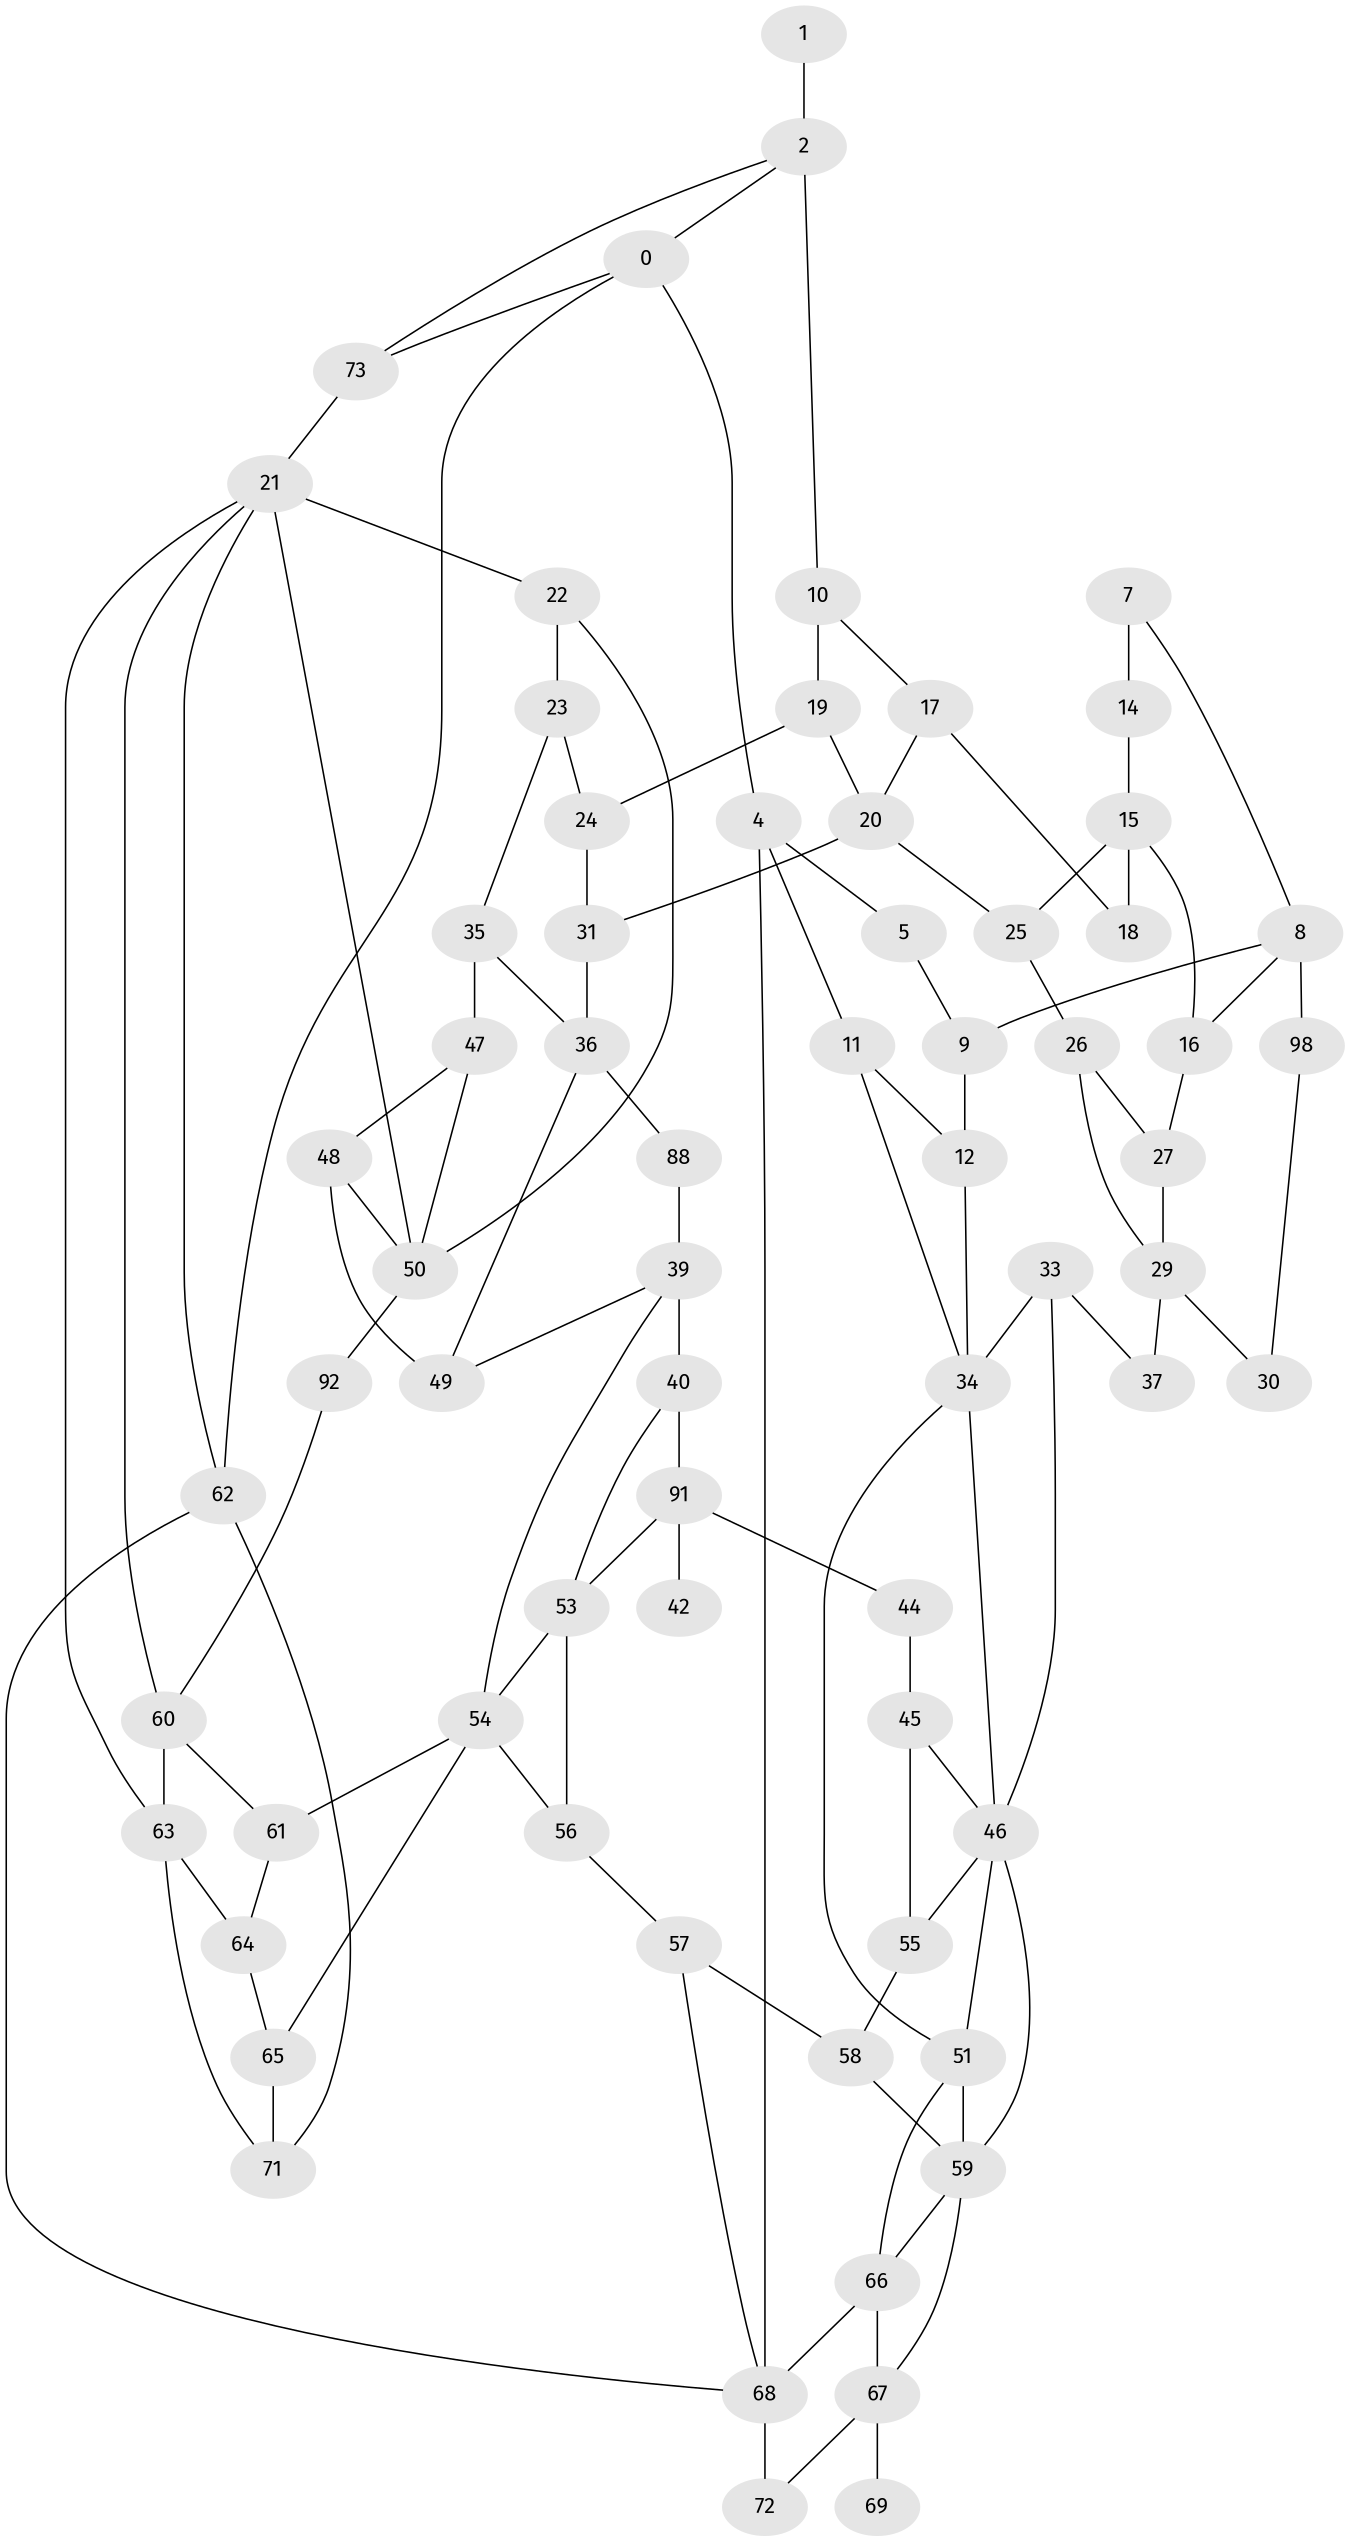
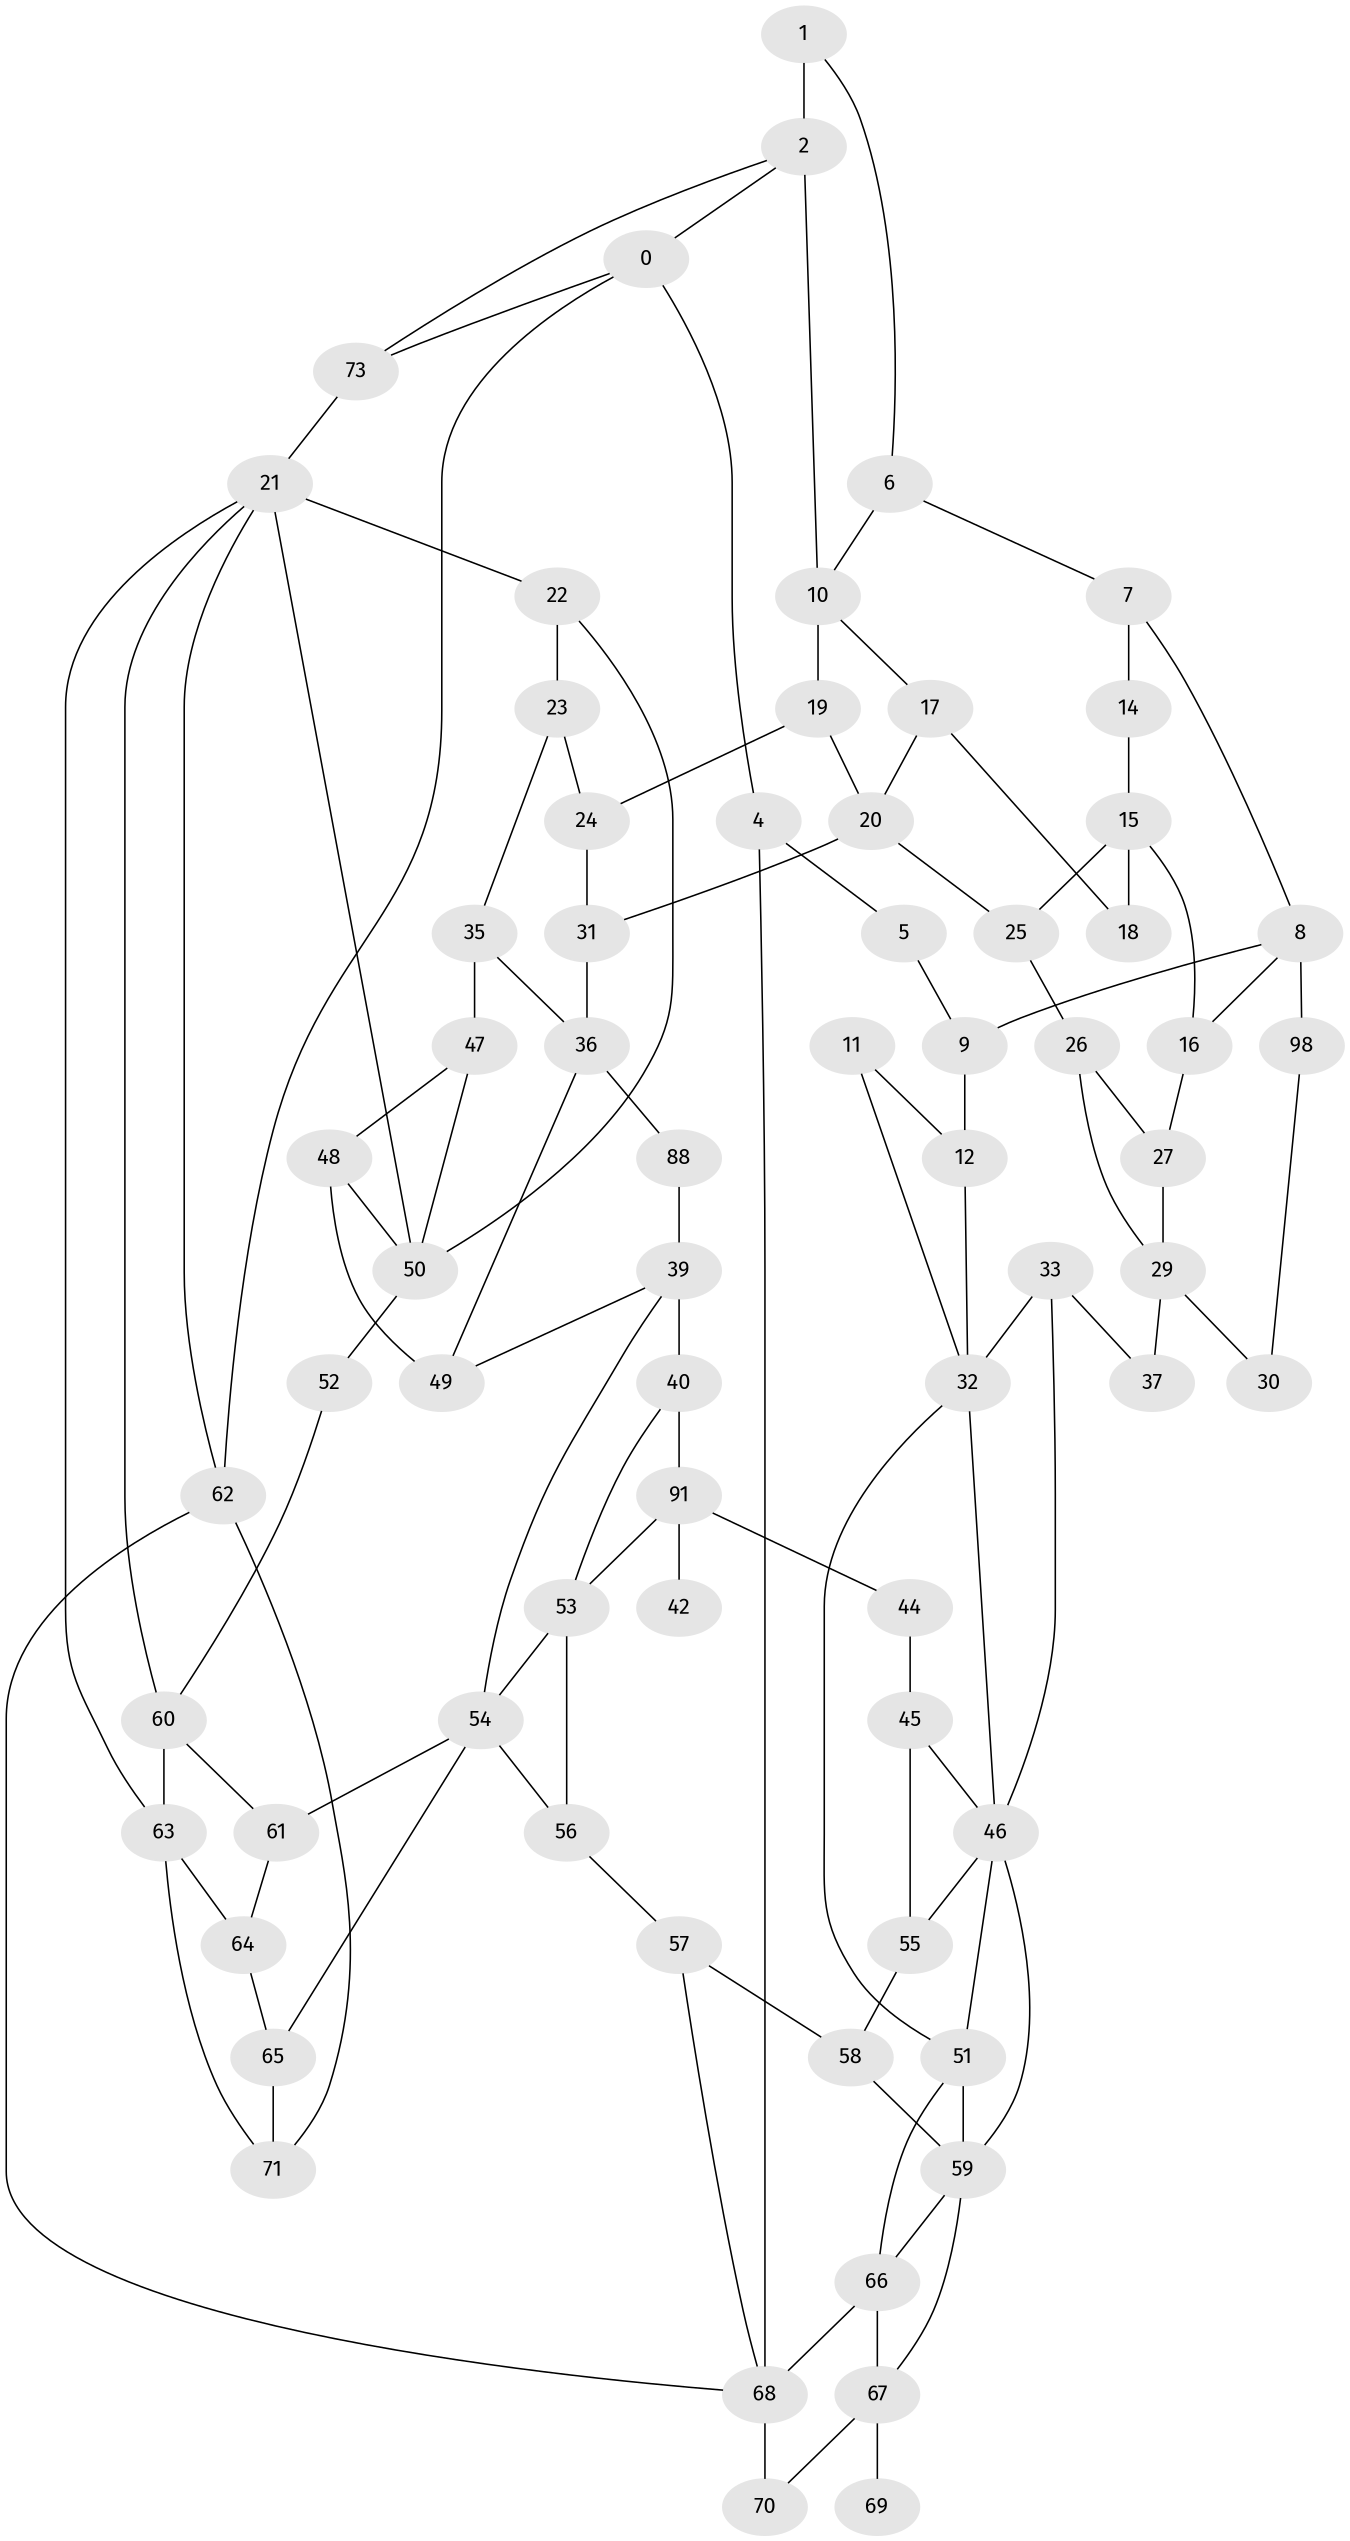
none -> (890, 484)
(806, 934) -> none
(329, 1383) -> (329, 1383)
(968, 1383) -> (968, 1383)
(765, 2507) -> (765, 2507)
